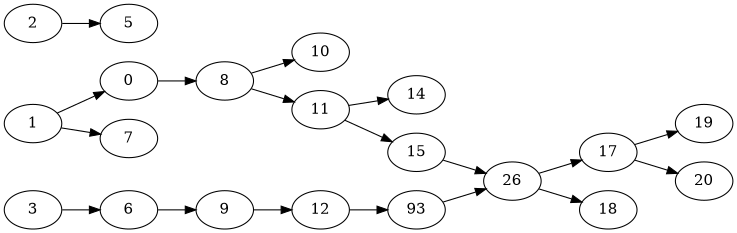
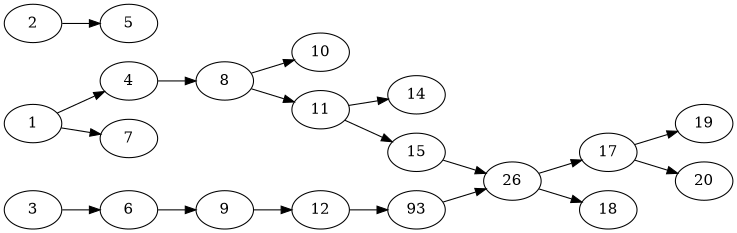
(129, 81) -> (129, 81)
